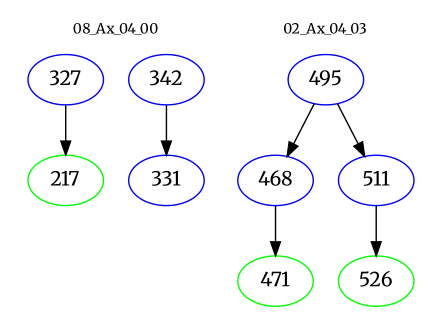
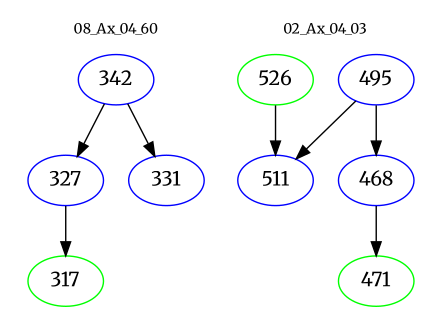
(116, 30) -> (116, 30)
none -> (94, 124)
(66, 180) -> (66, 281)
(376, 224) -> (276, 123)
